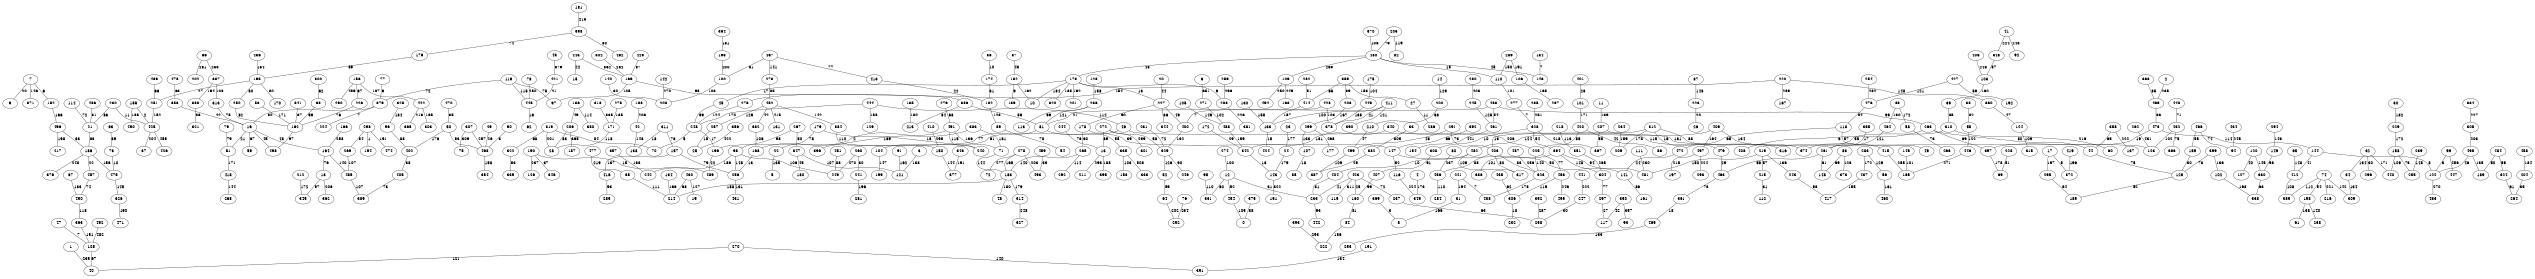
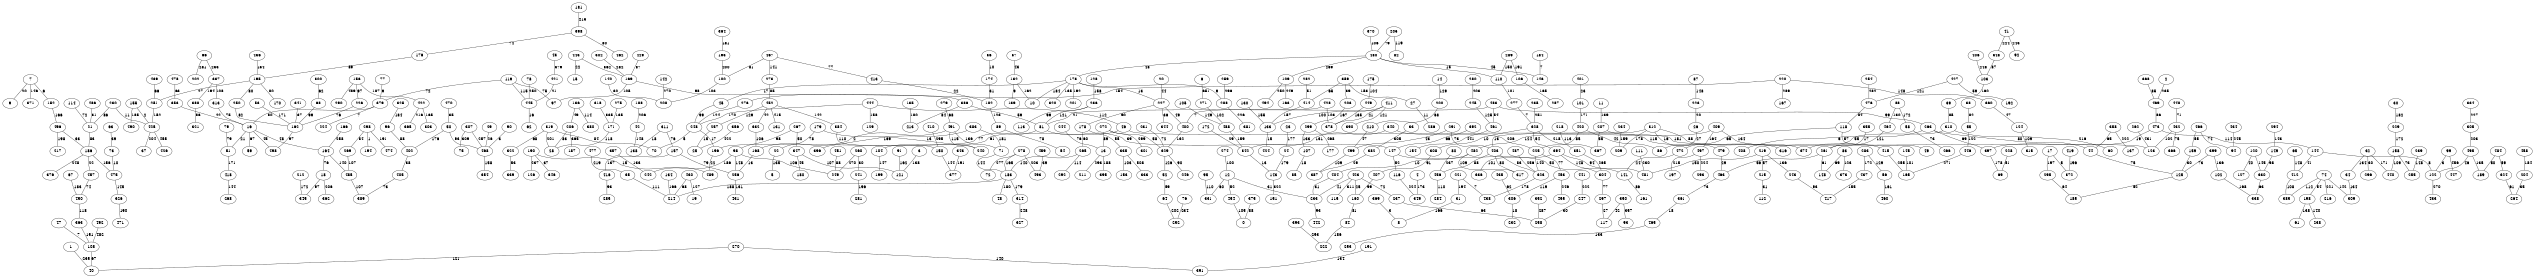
none -> (1685, 146)
